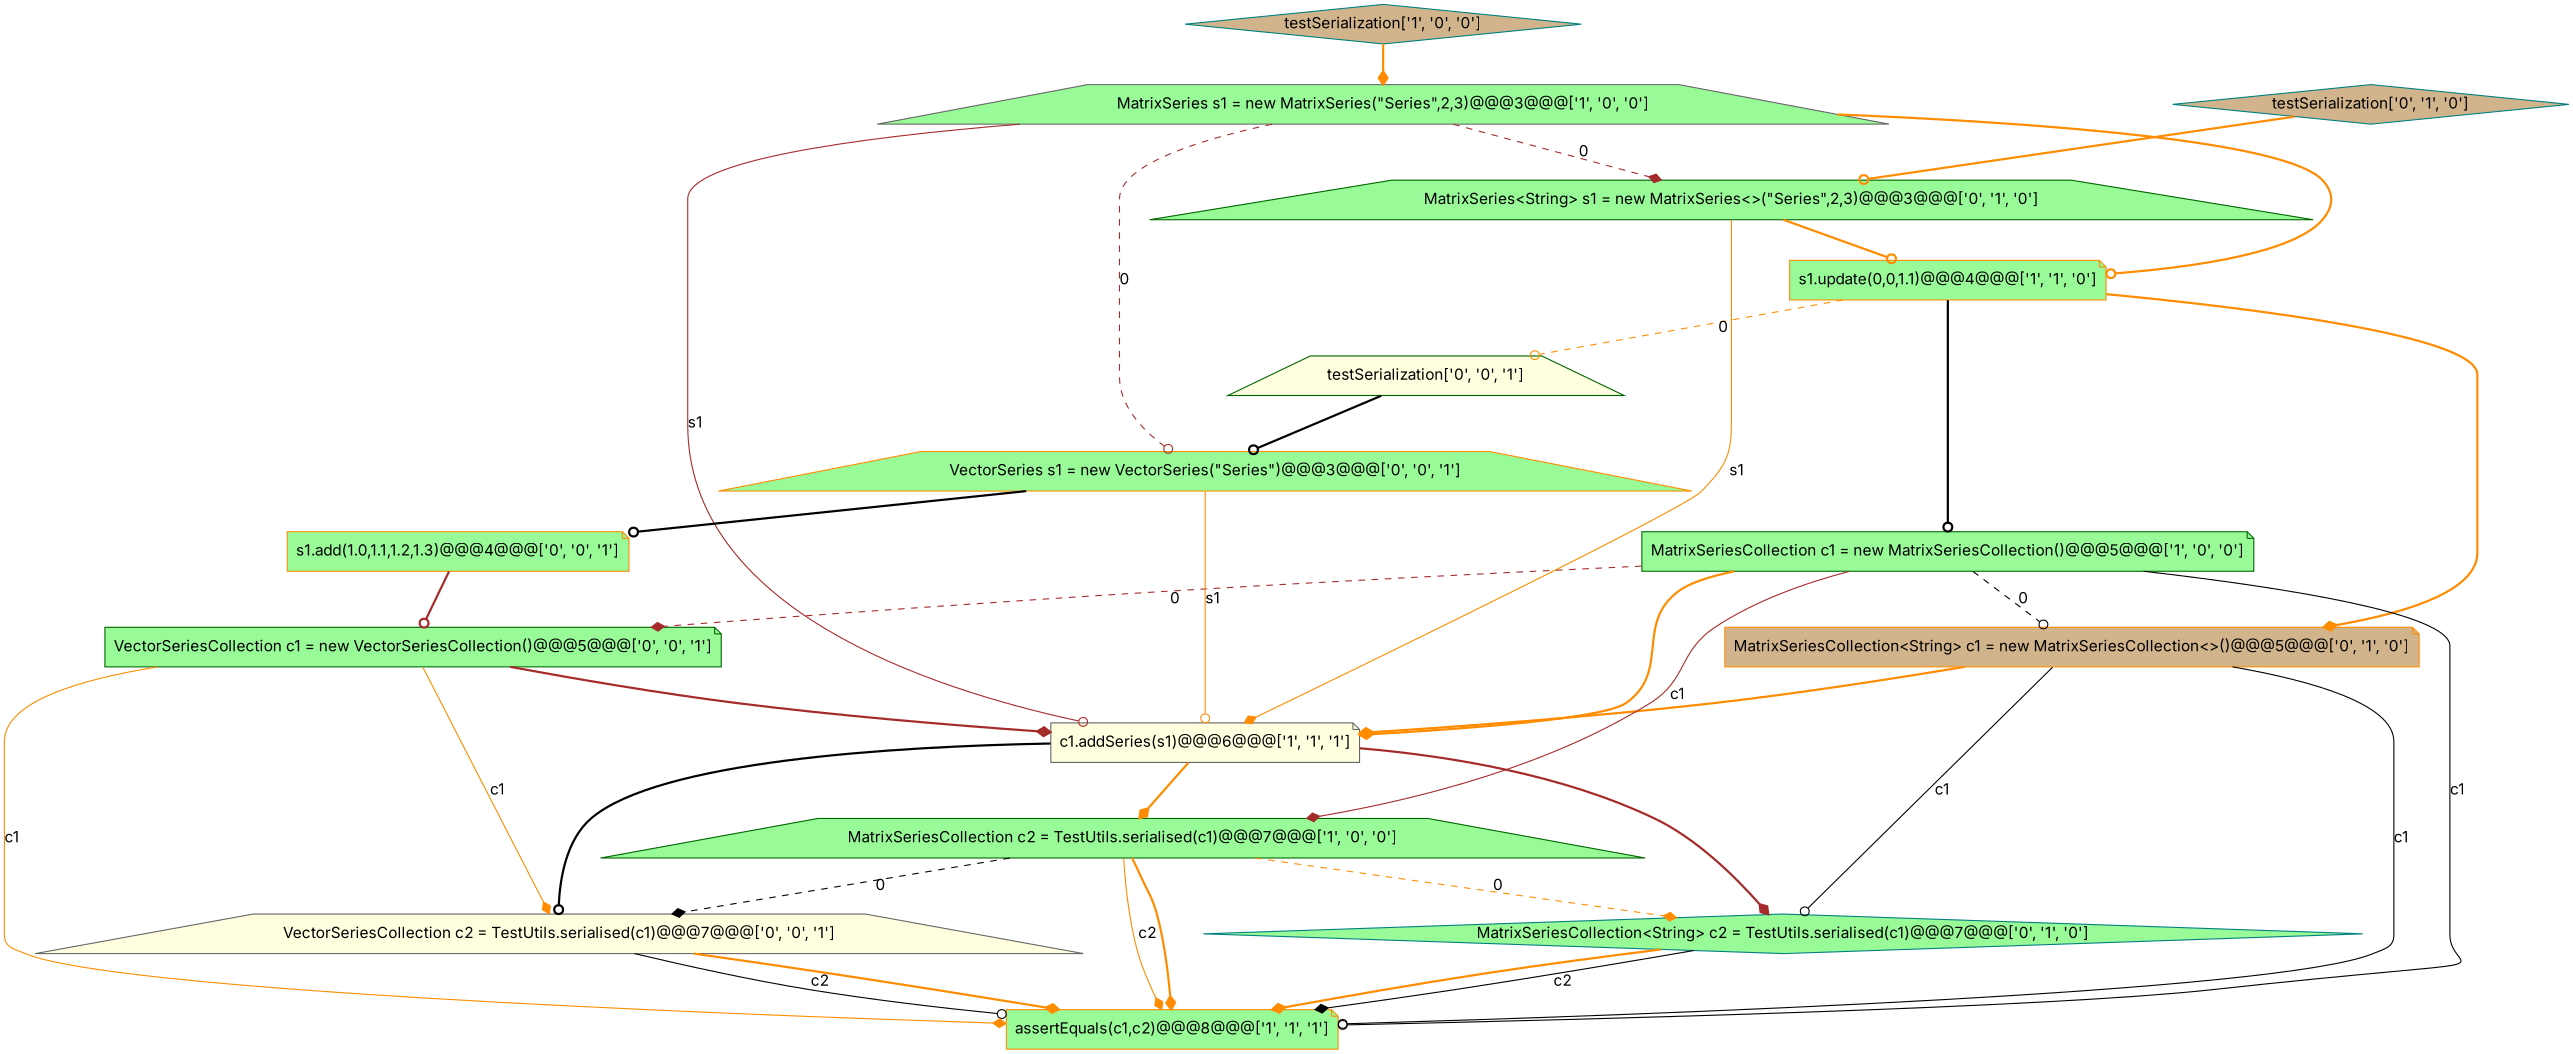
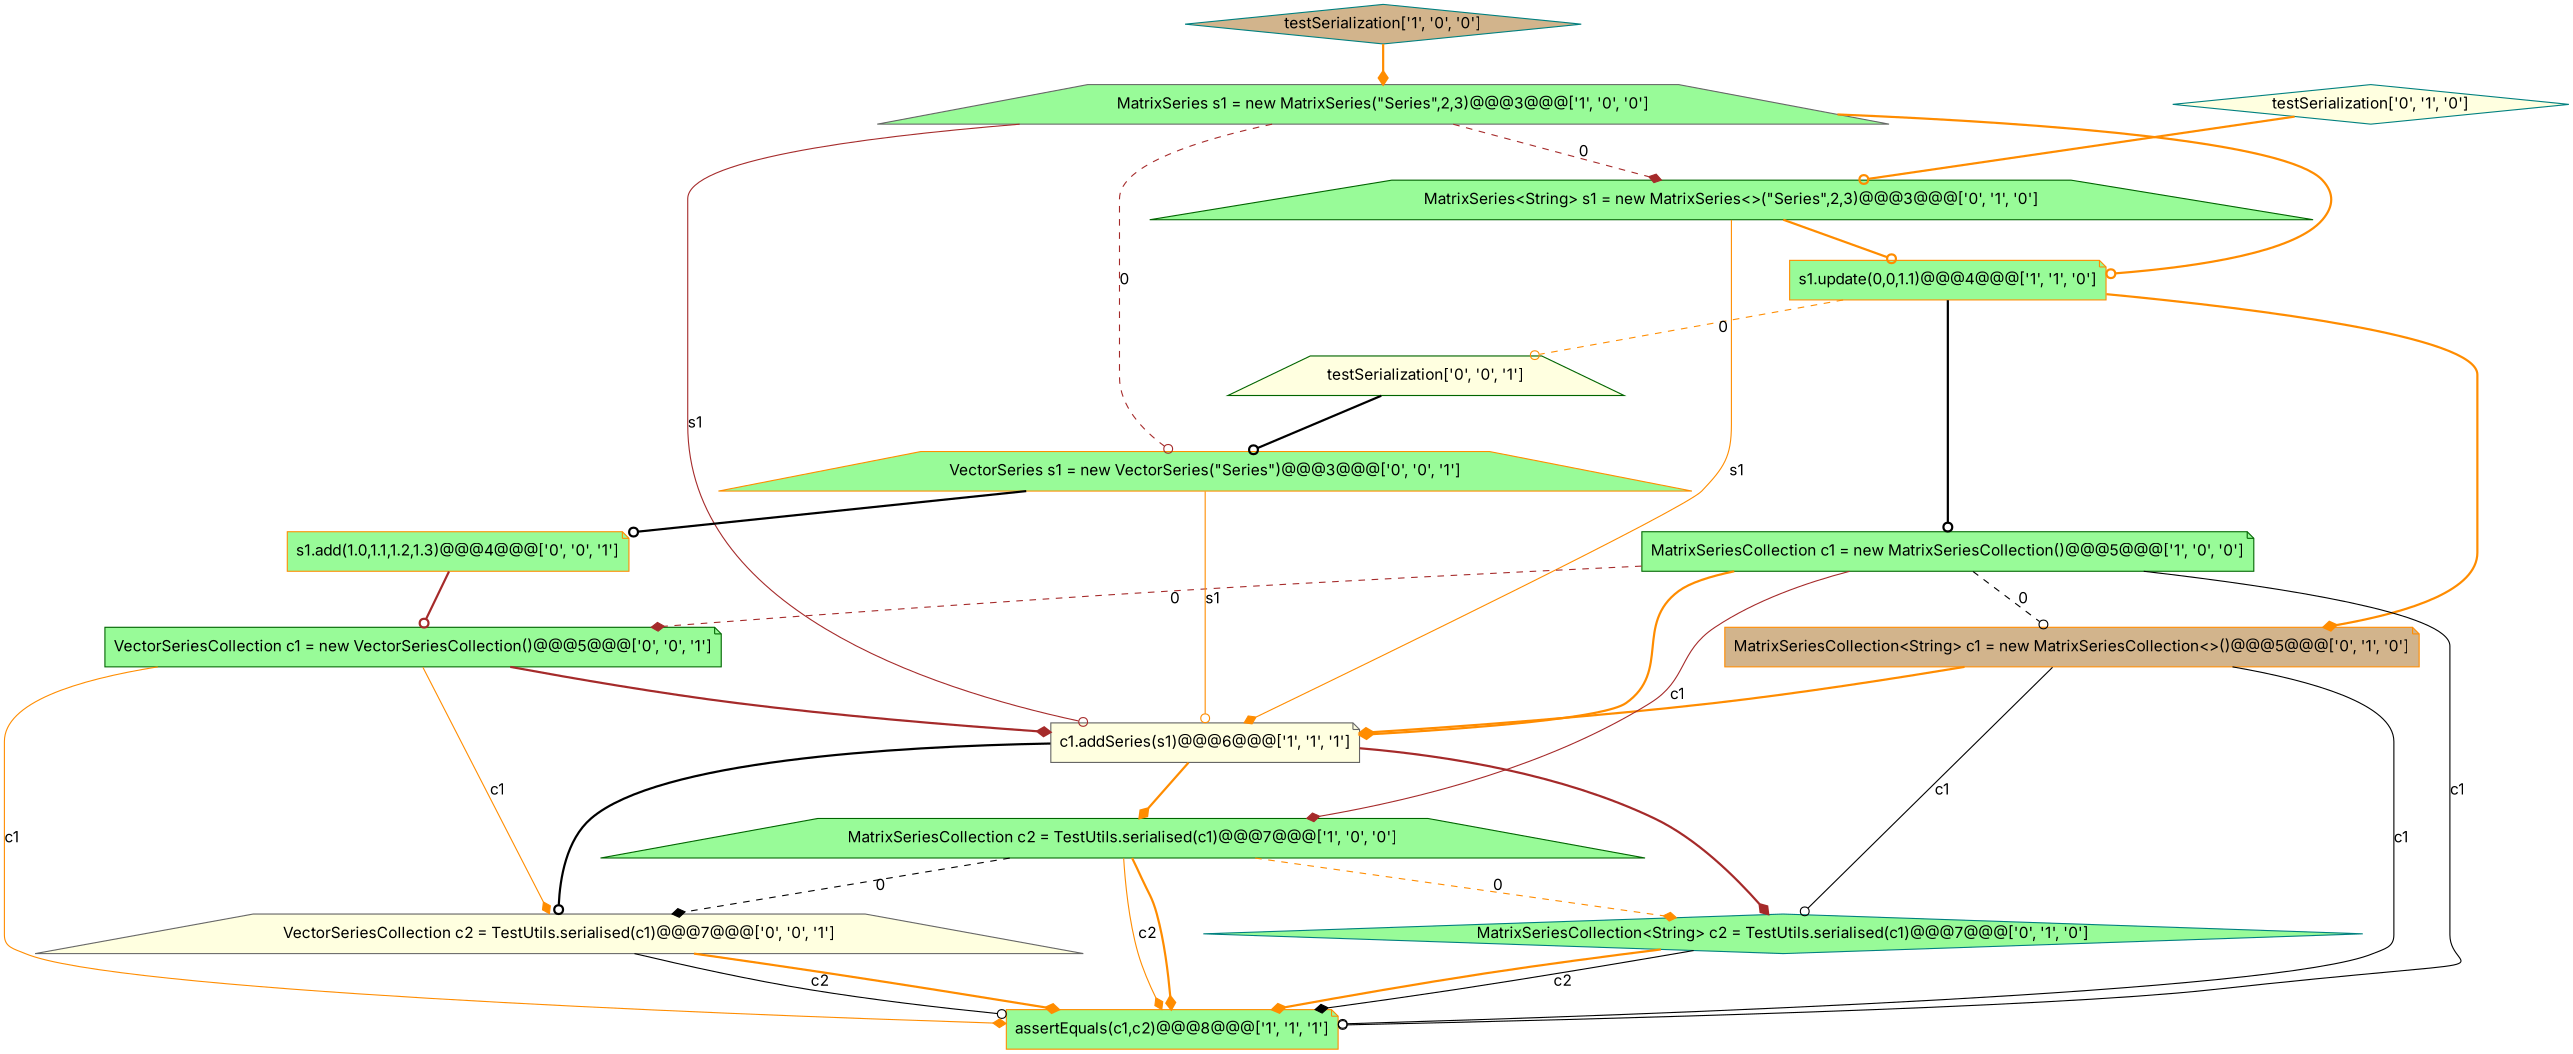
(2371, 104) -> (2371, 104)
